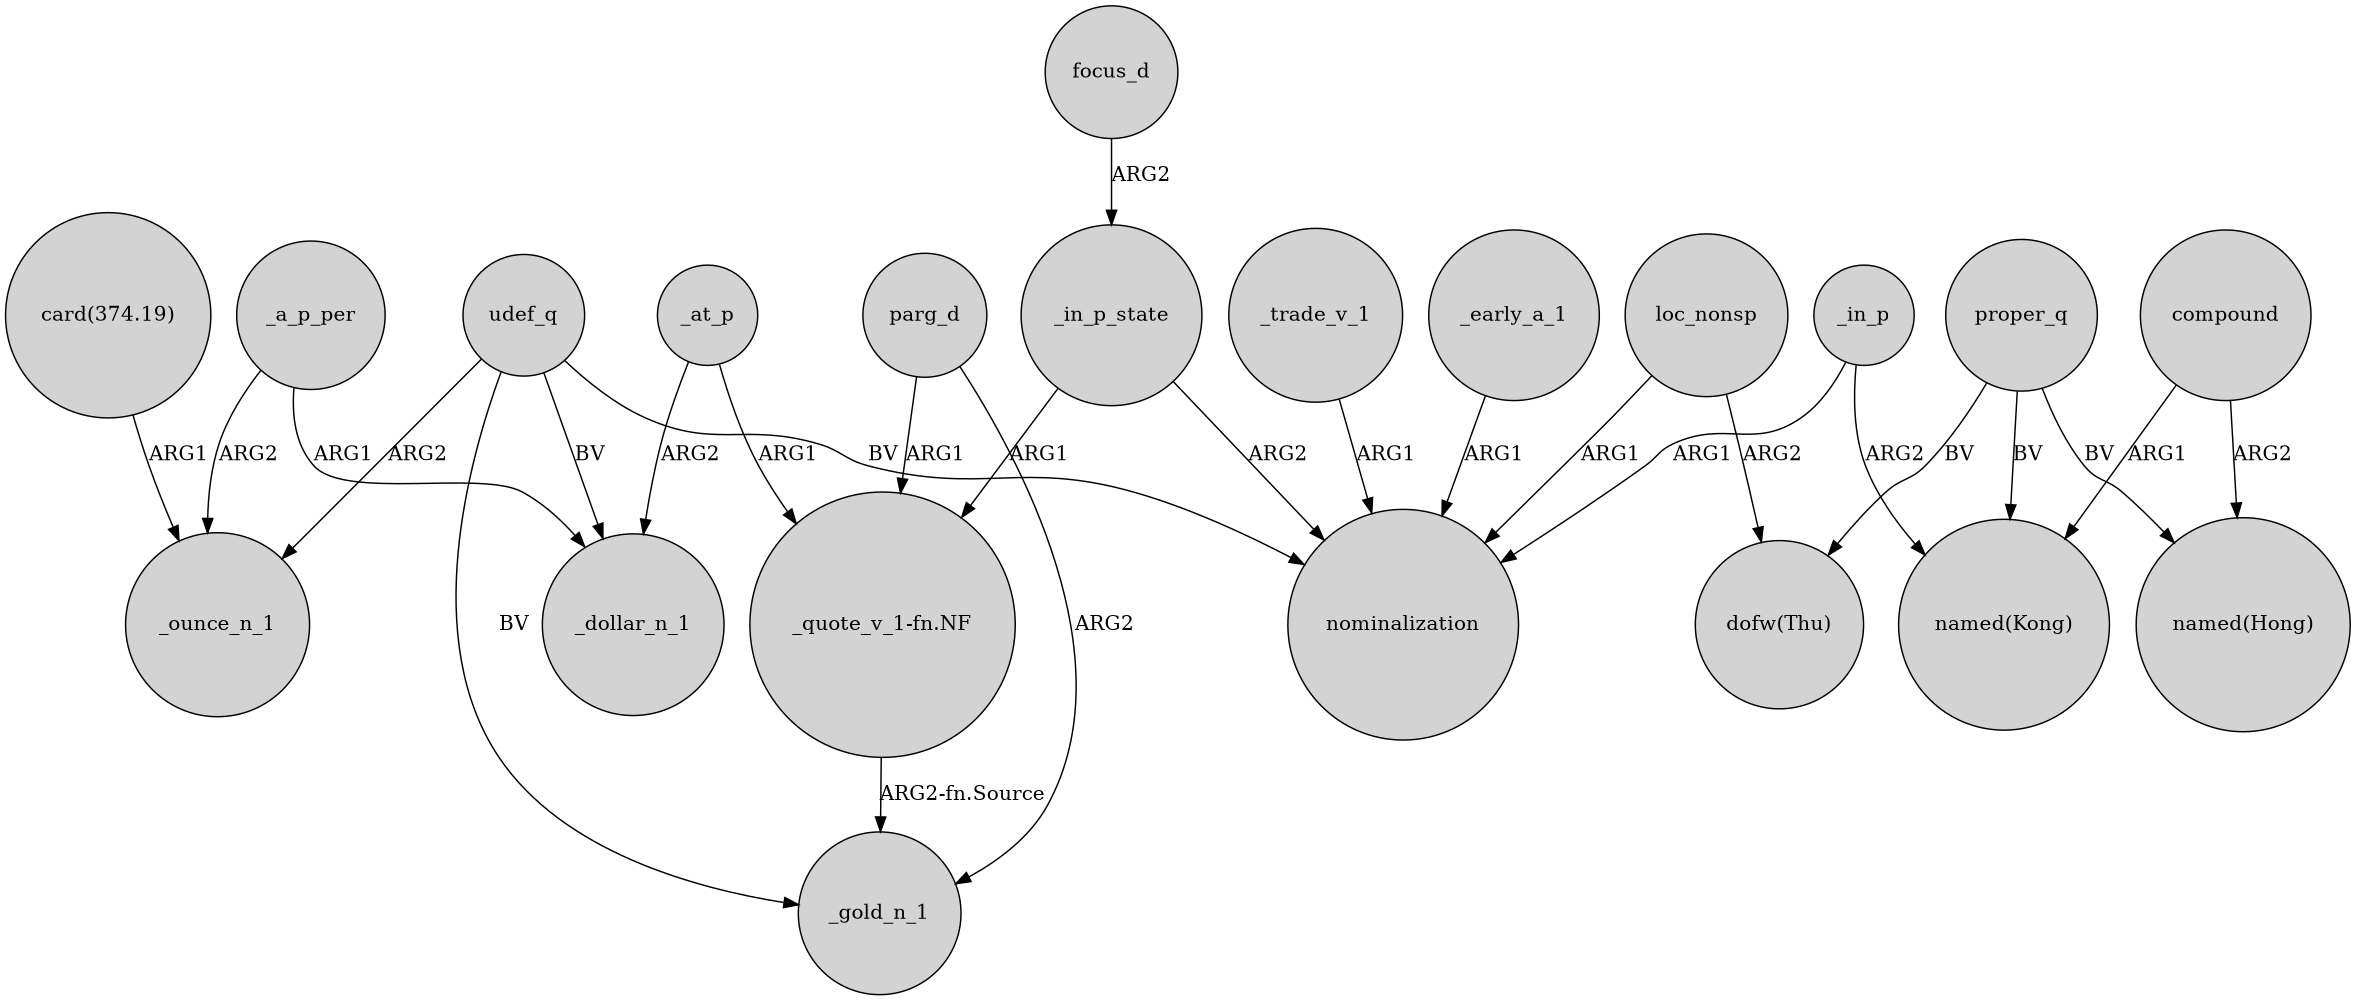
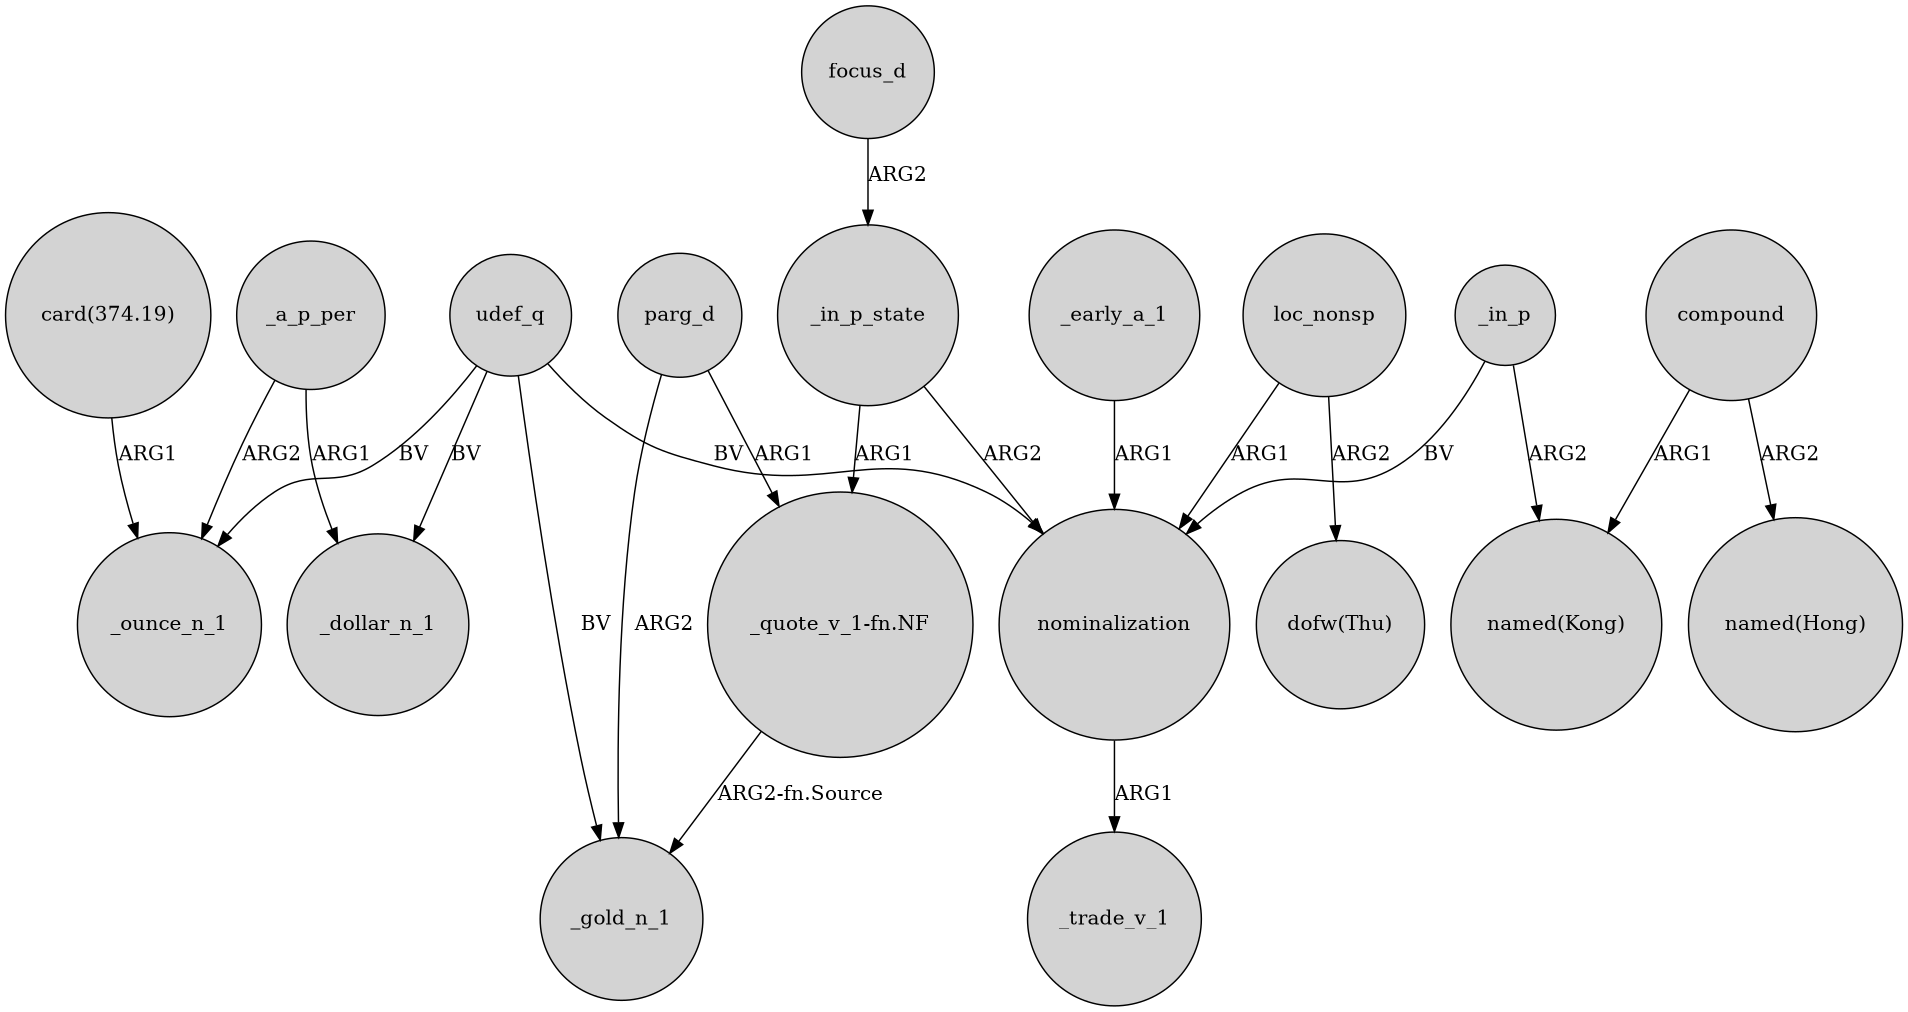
(708, 315) -> none
(2022, 315) -> none
(1353, 449) -> (1114, 778)
(418, 455) -> (414, 455)
(1703, 455) -> (1439, 455)
